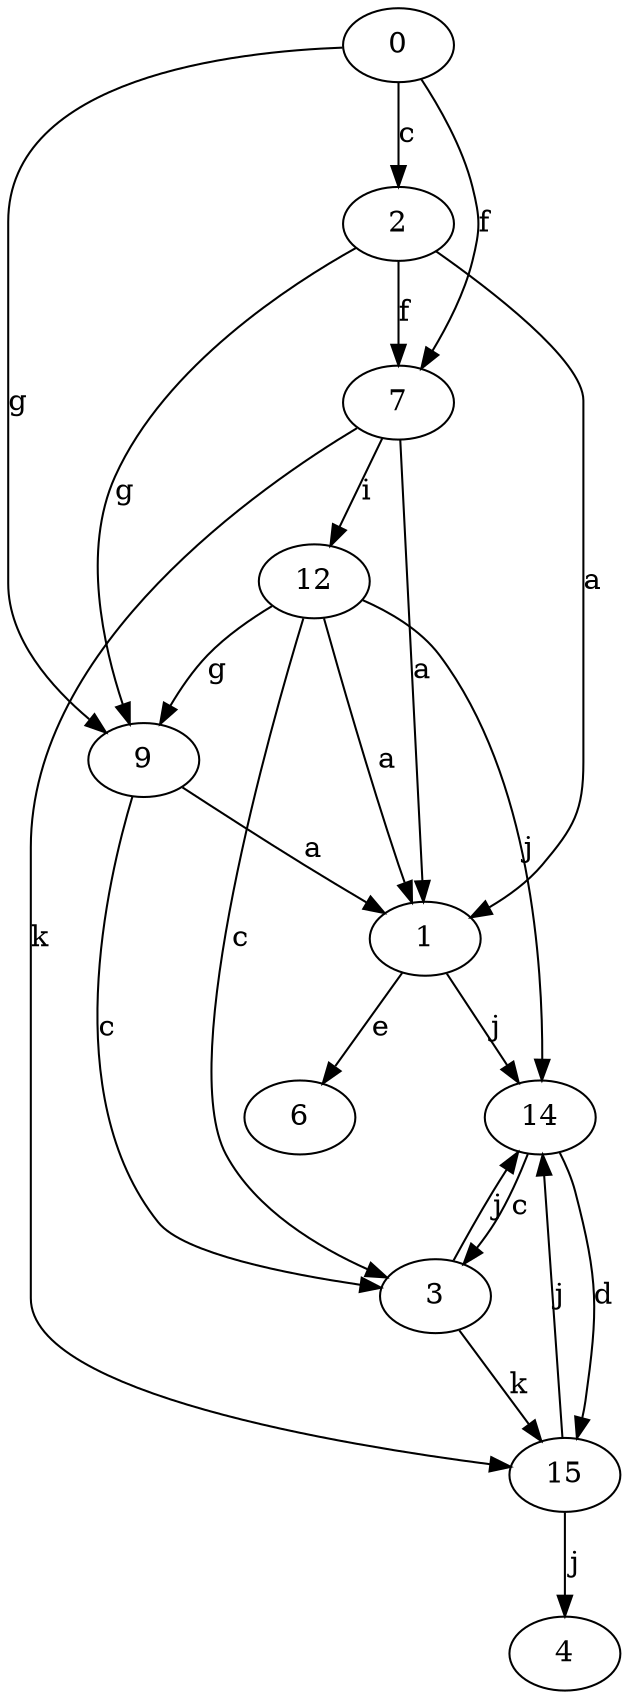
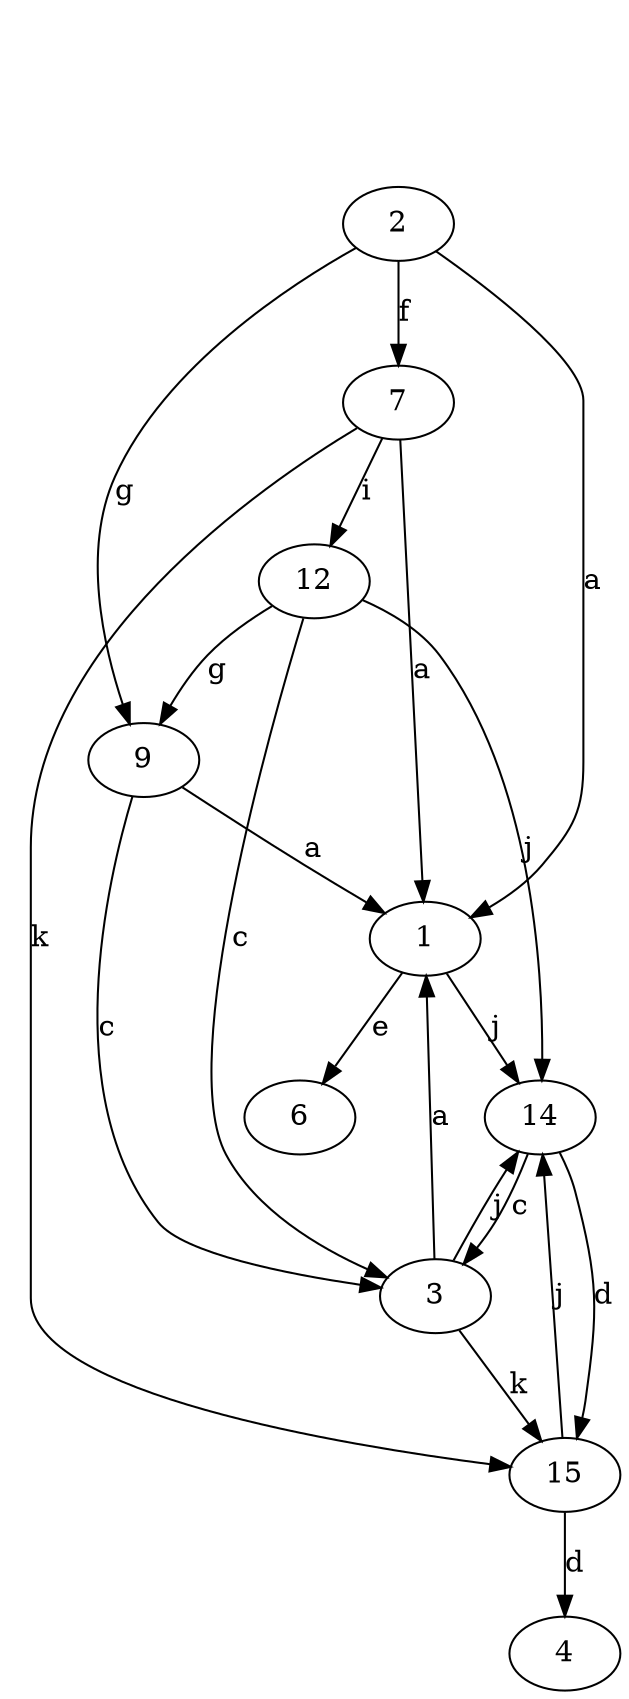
(399, 45) -> none
(363, 751) -> (431, 1128)
(575, 1564) -> (575, 1564)
